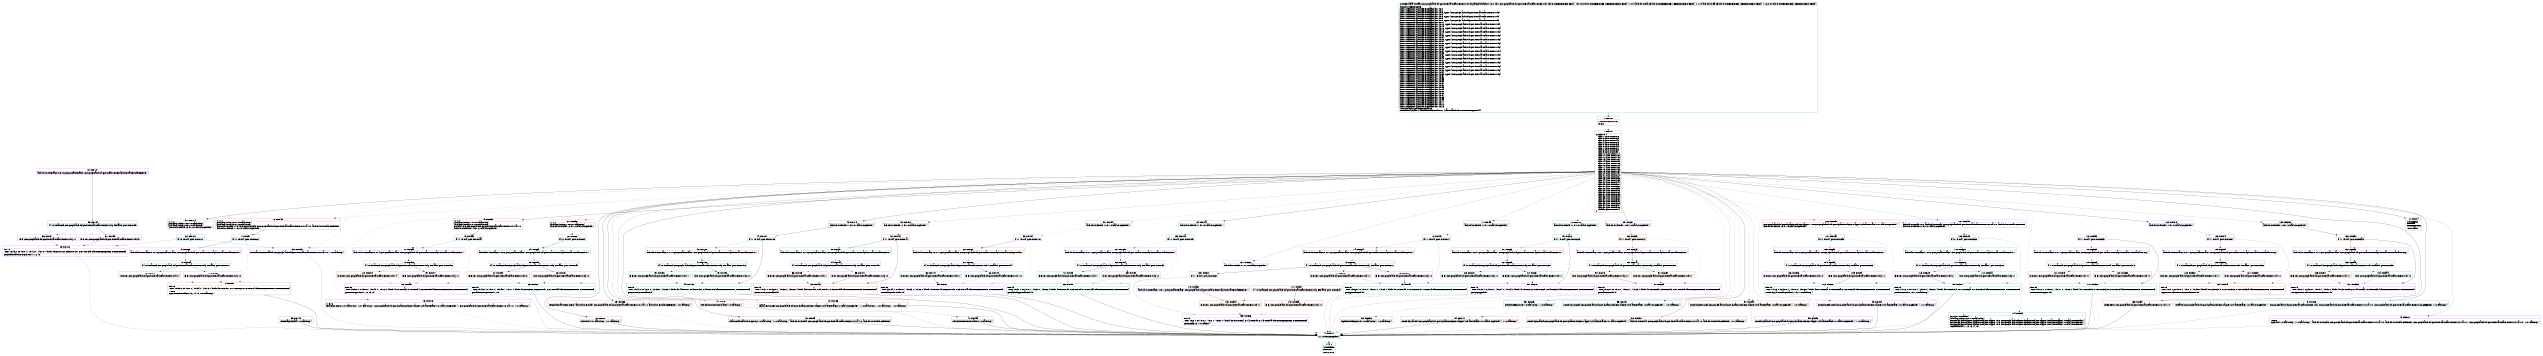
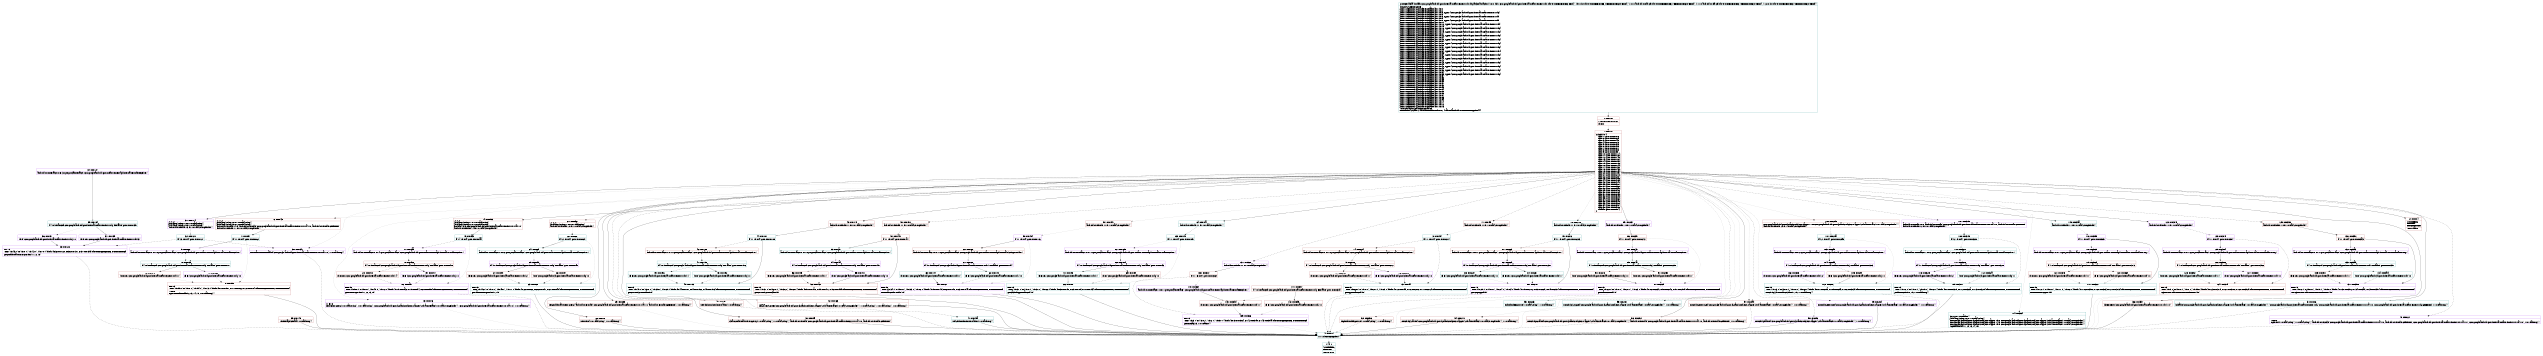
none -> (2074, 224)
(1264, 270) -> (1225, 269)
